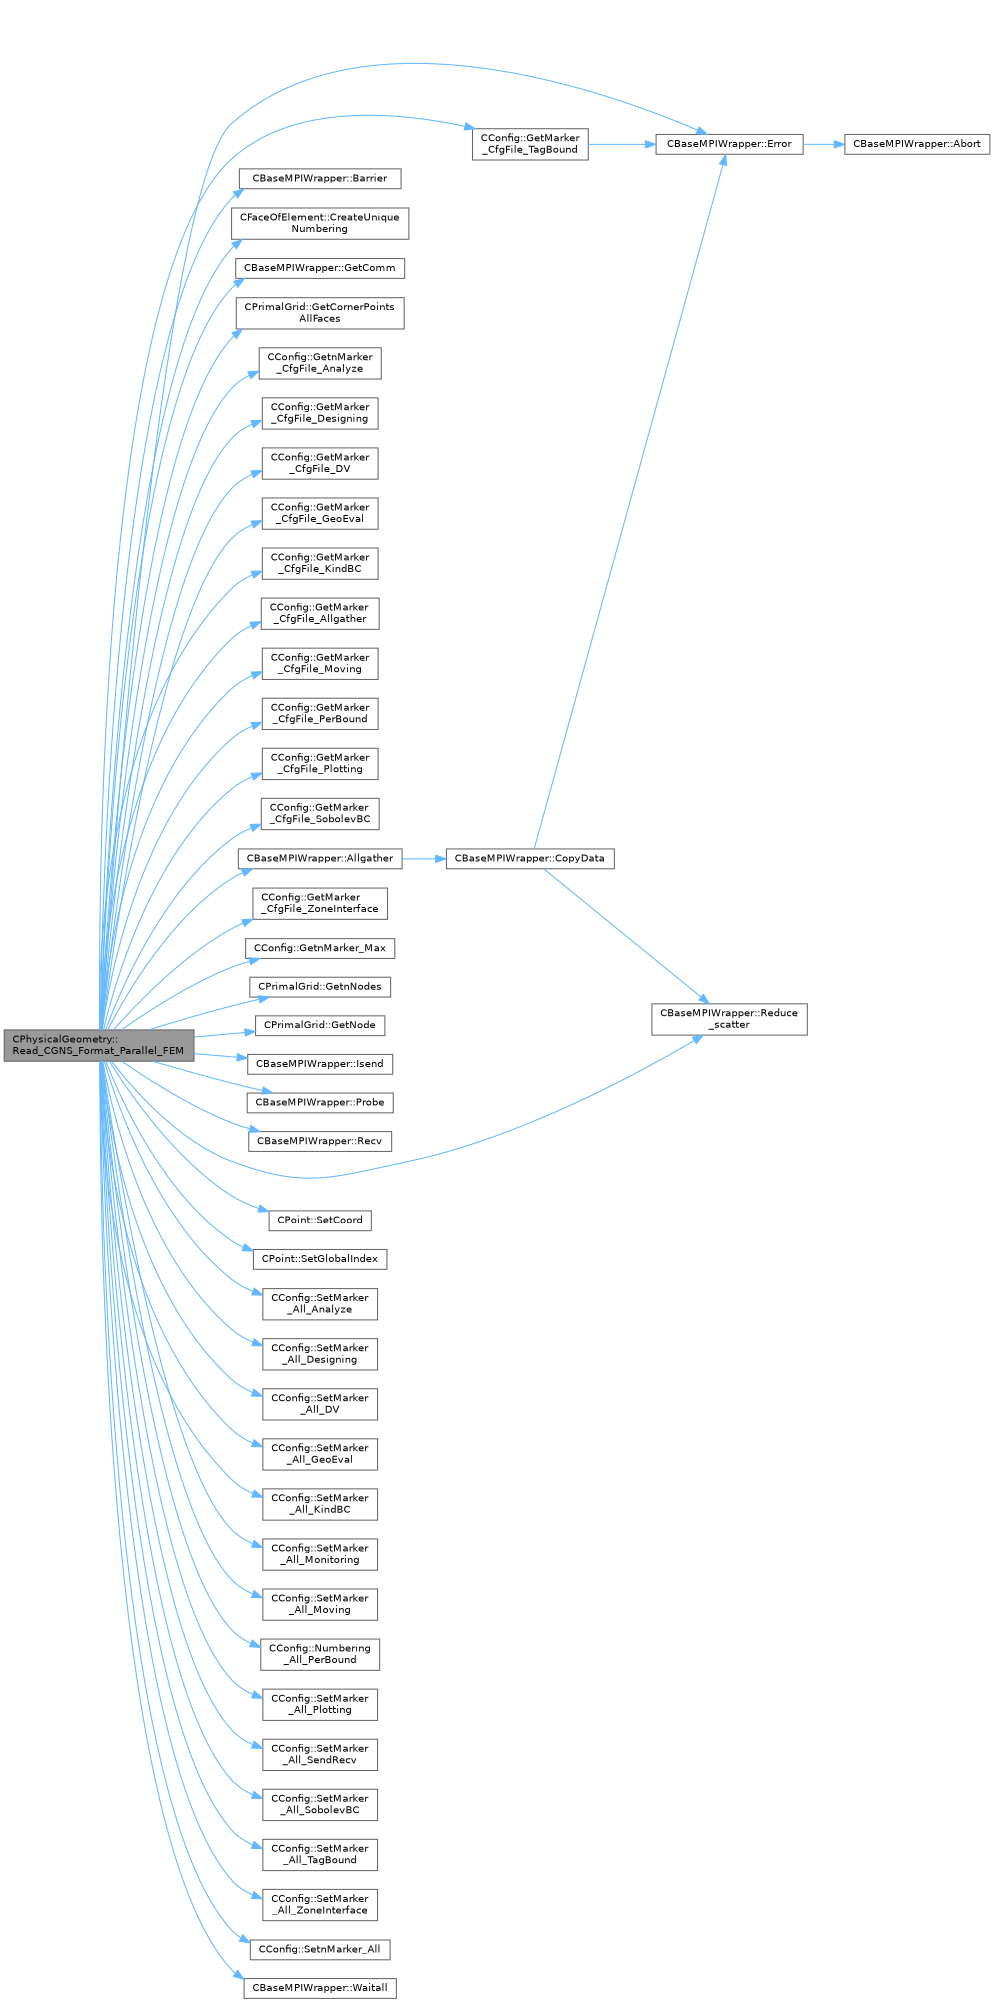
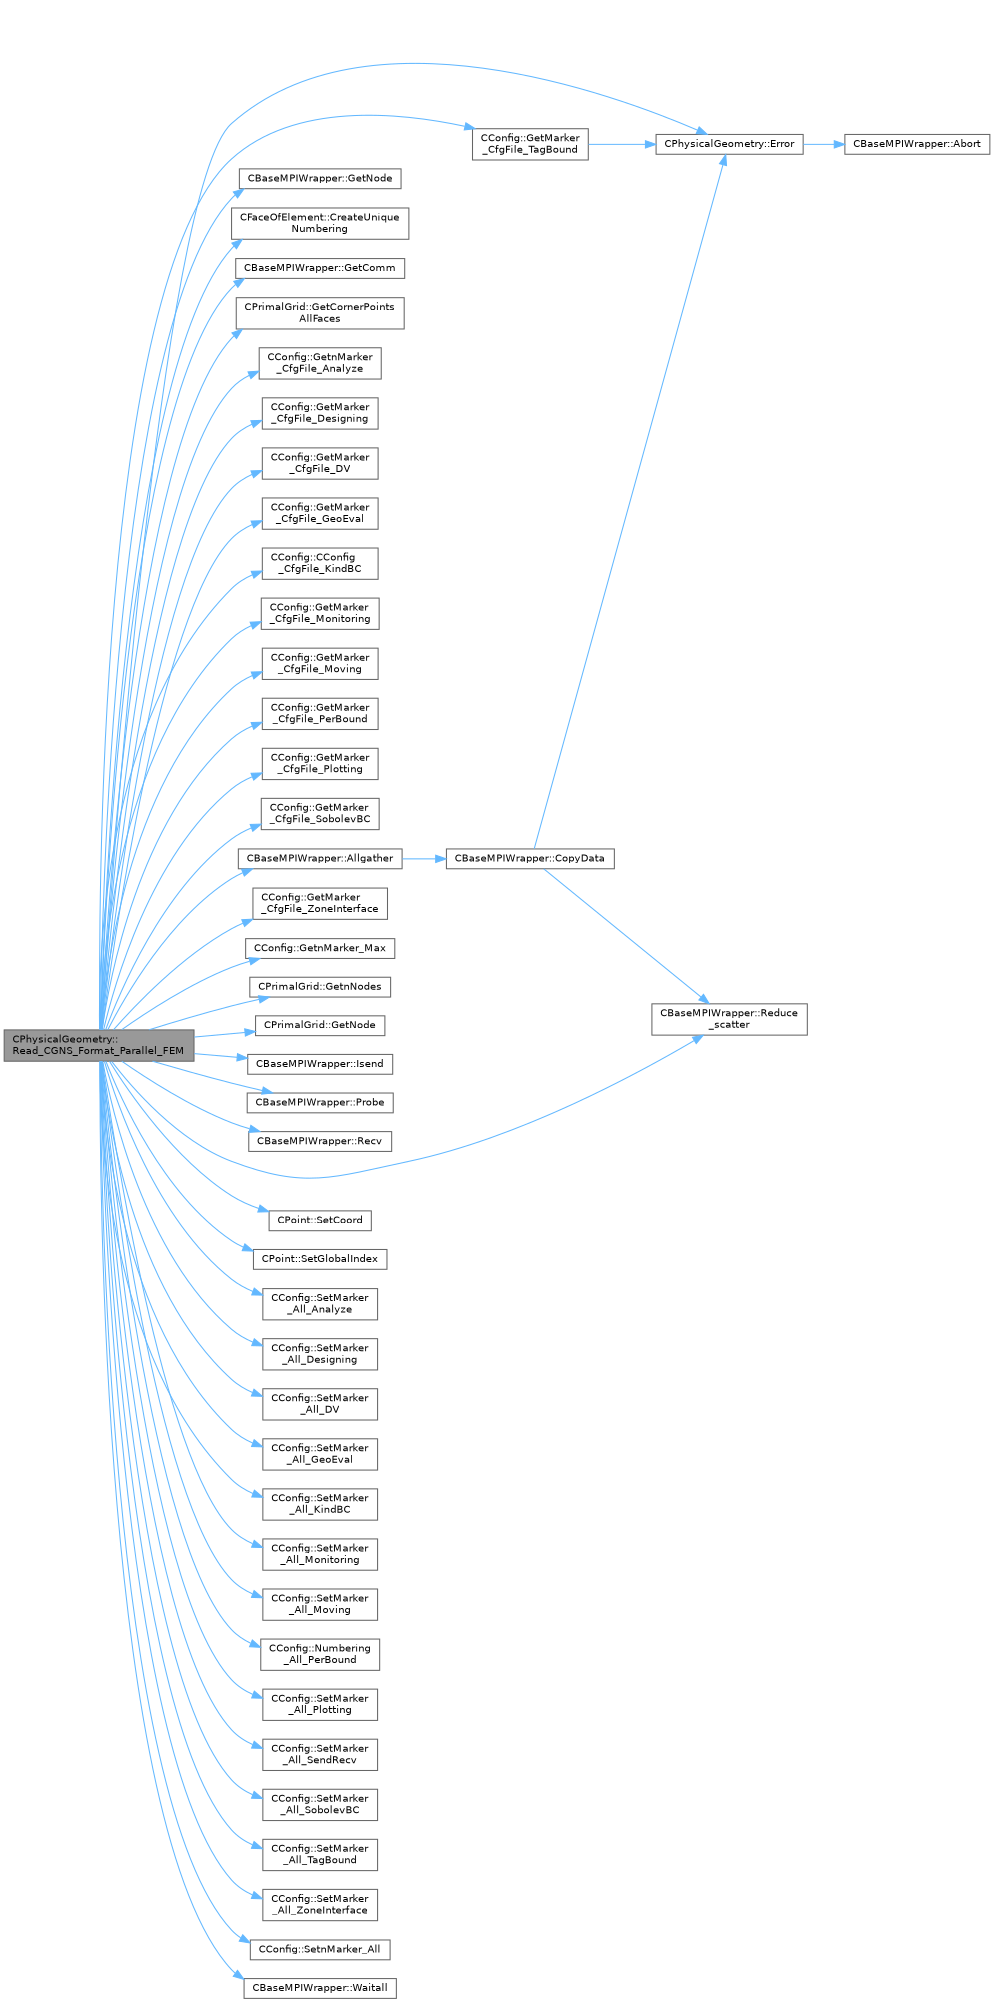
(730, 144) -> (730, 144)
(320, 179) -> (320, 179)
(320, 564) -> (320, 564)
(320, 614) -> (320, 614)
